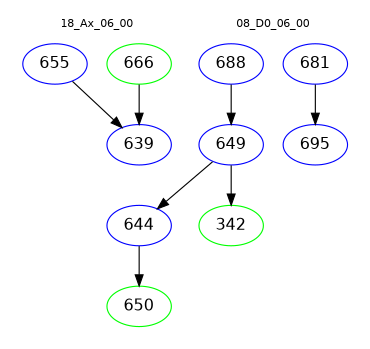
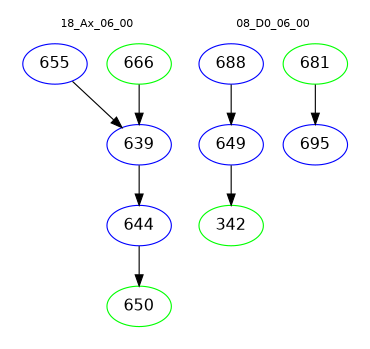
(315, 64) -> (315, 64)
(198, 175) -> (139, 180)
